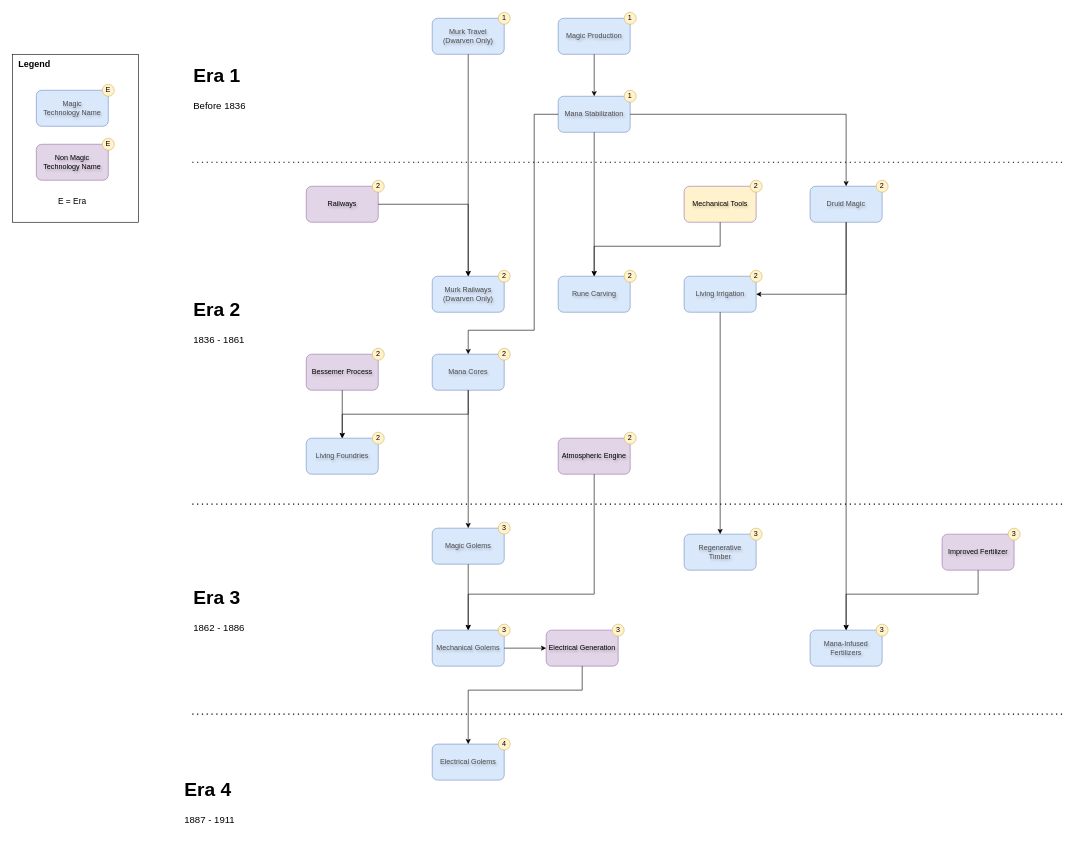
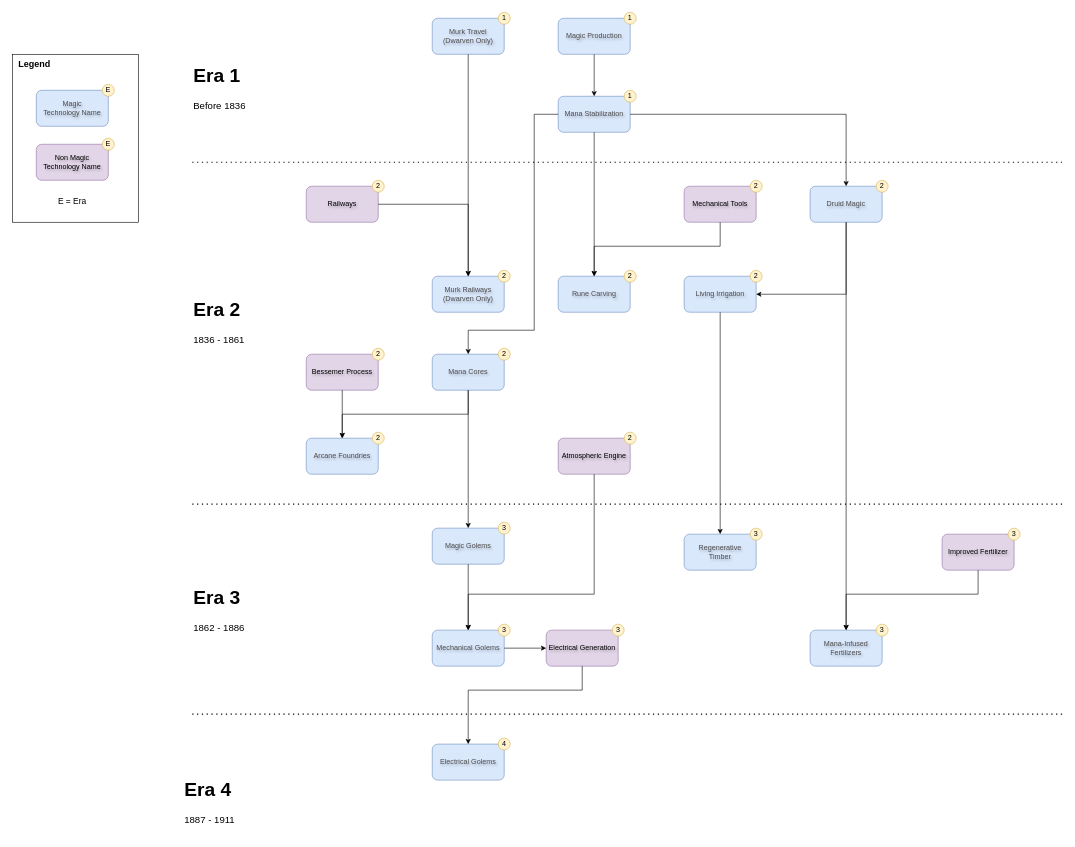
(720, 204) -> (720, 204)
(342, 456) -> (342, 456)
